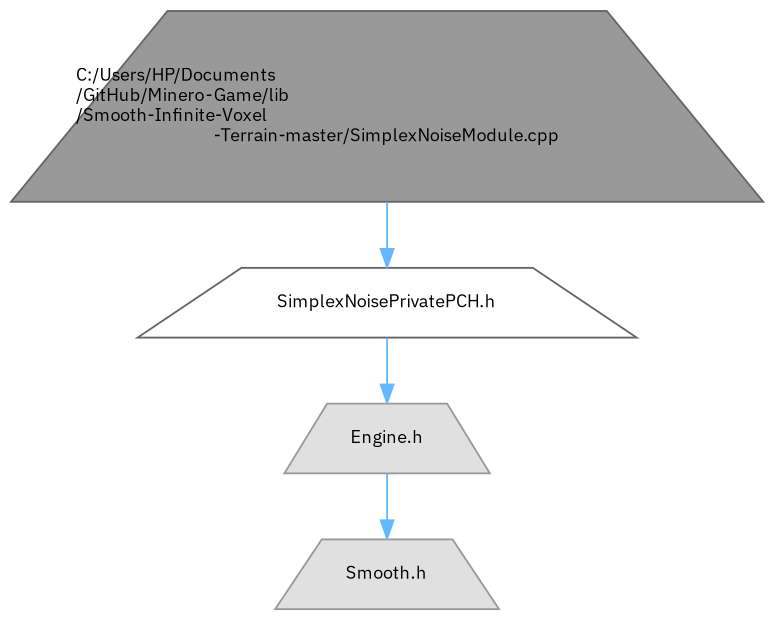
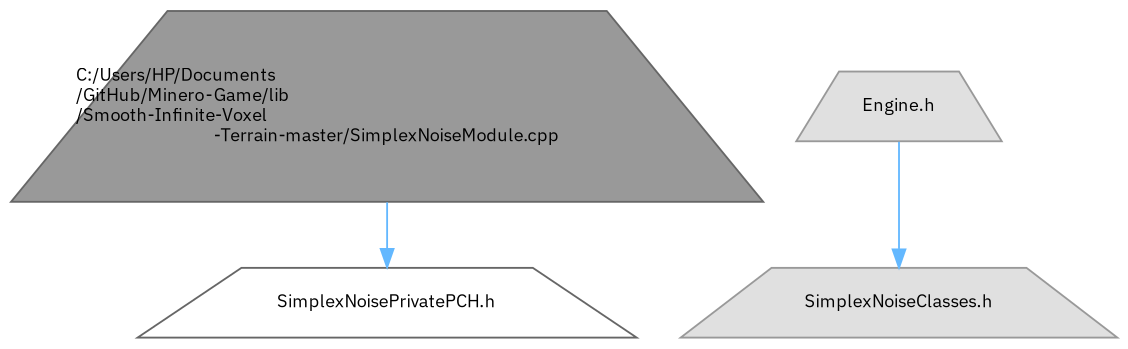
(387, 361) -> none
(387, 574) -> (899, 303)
